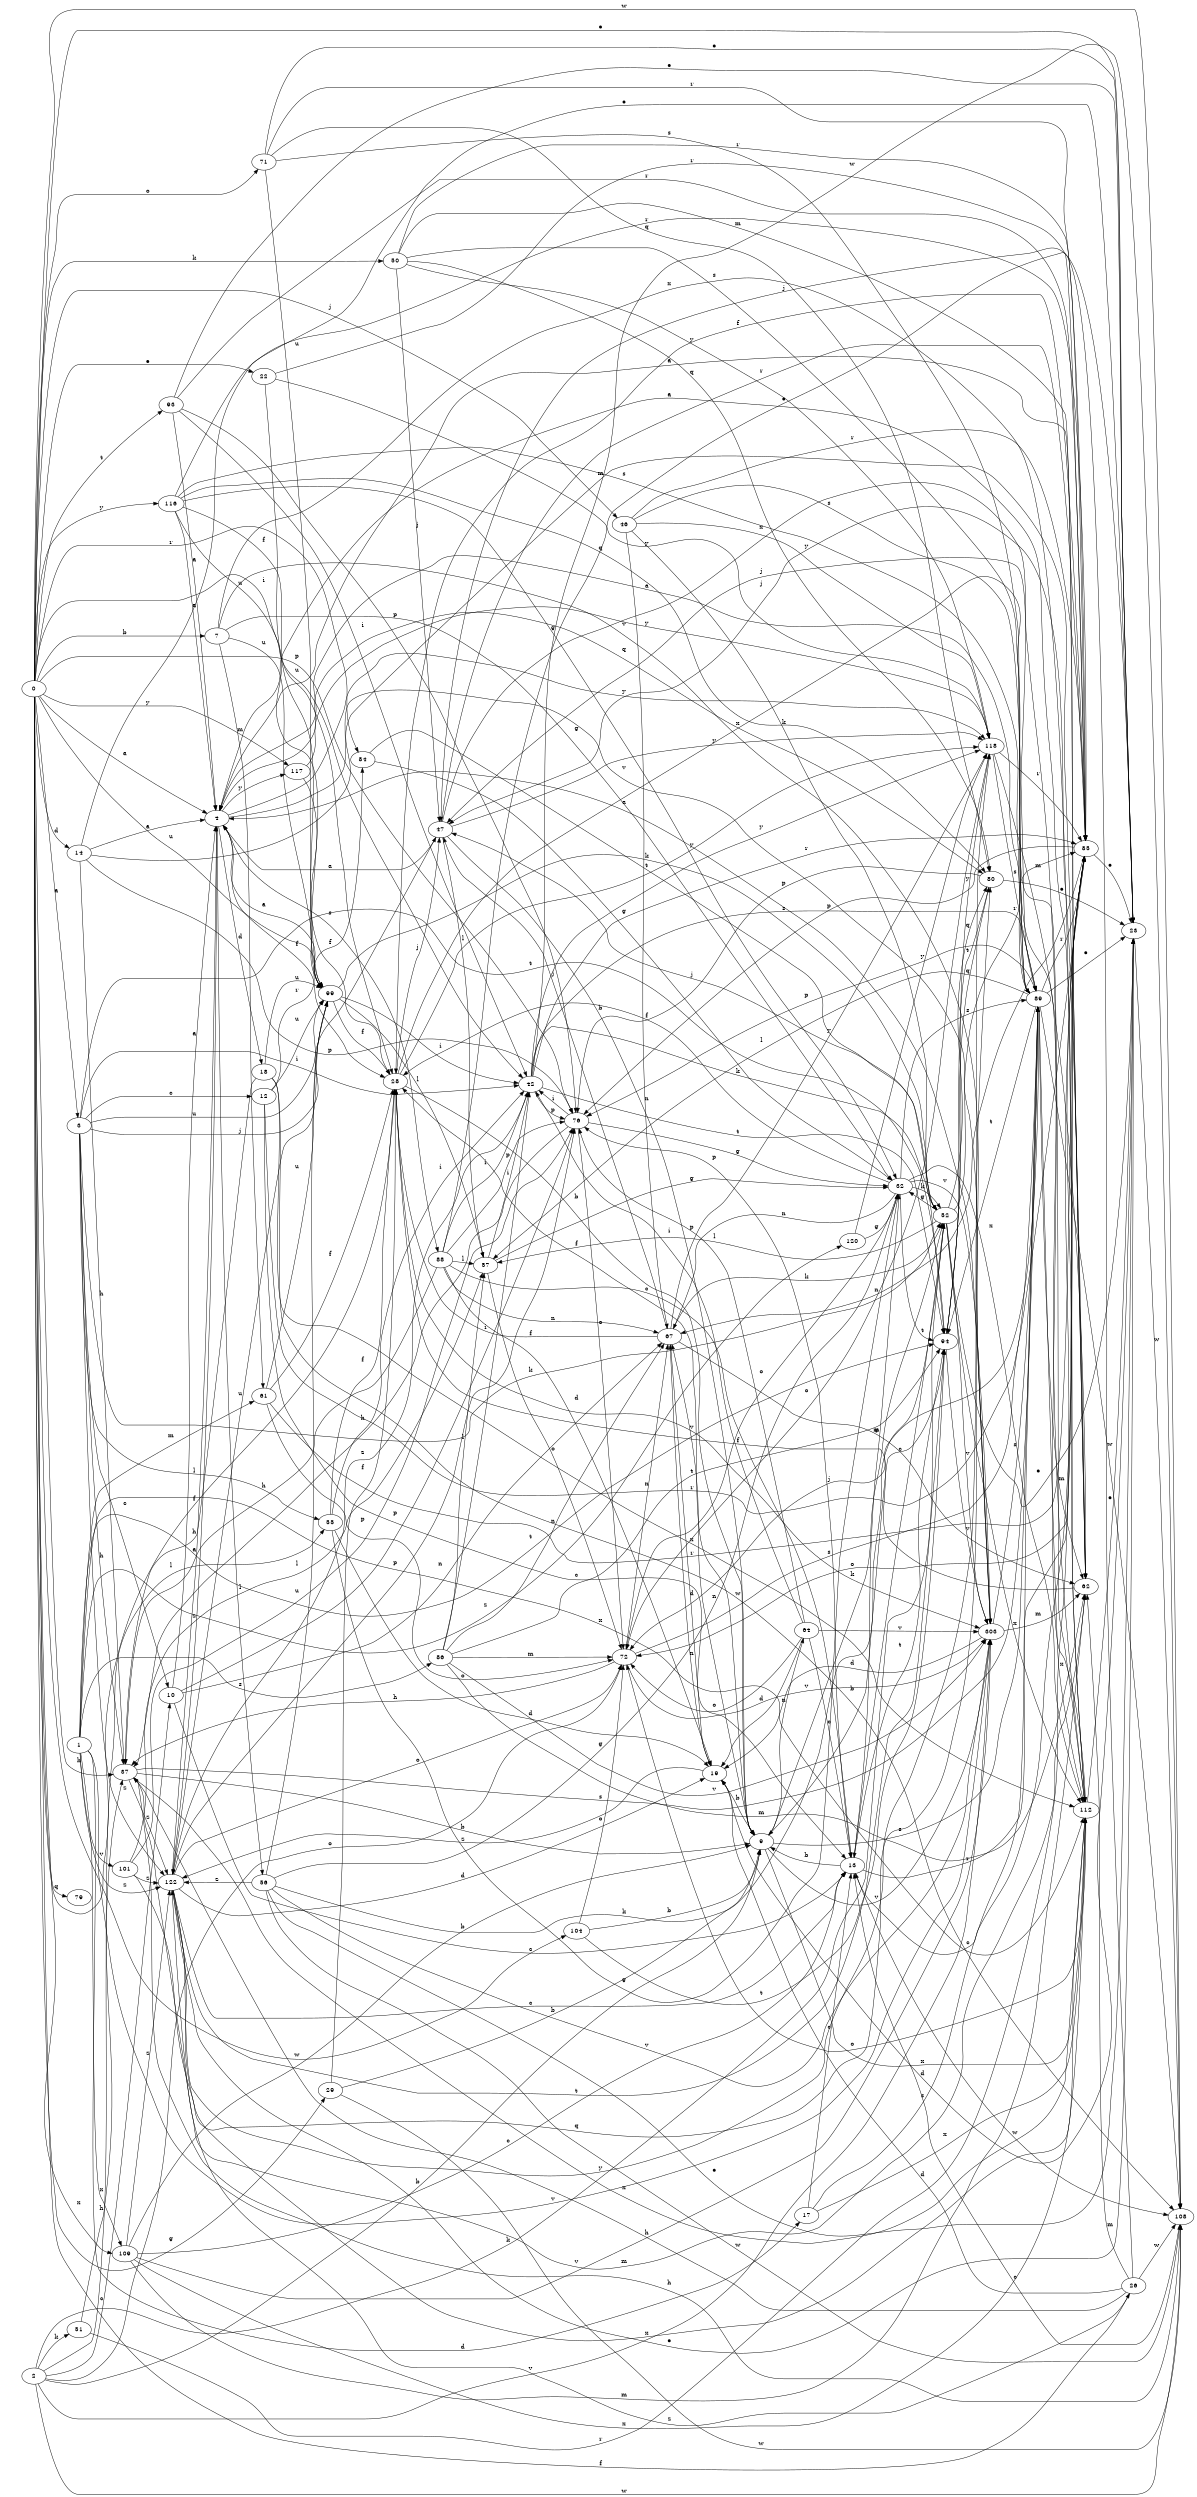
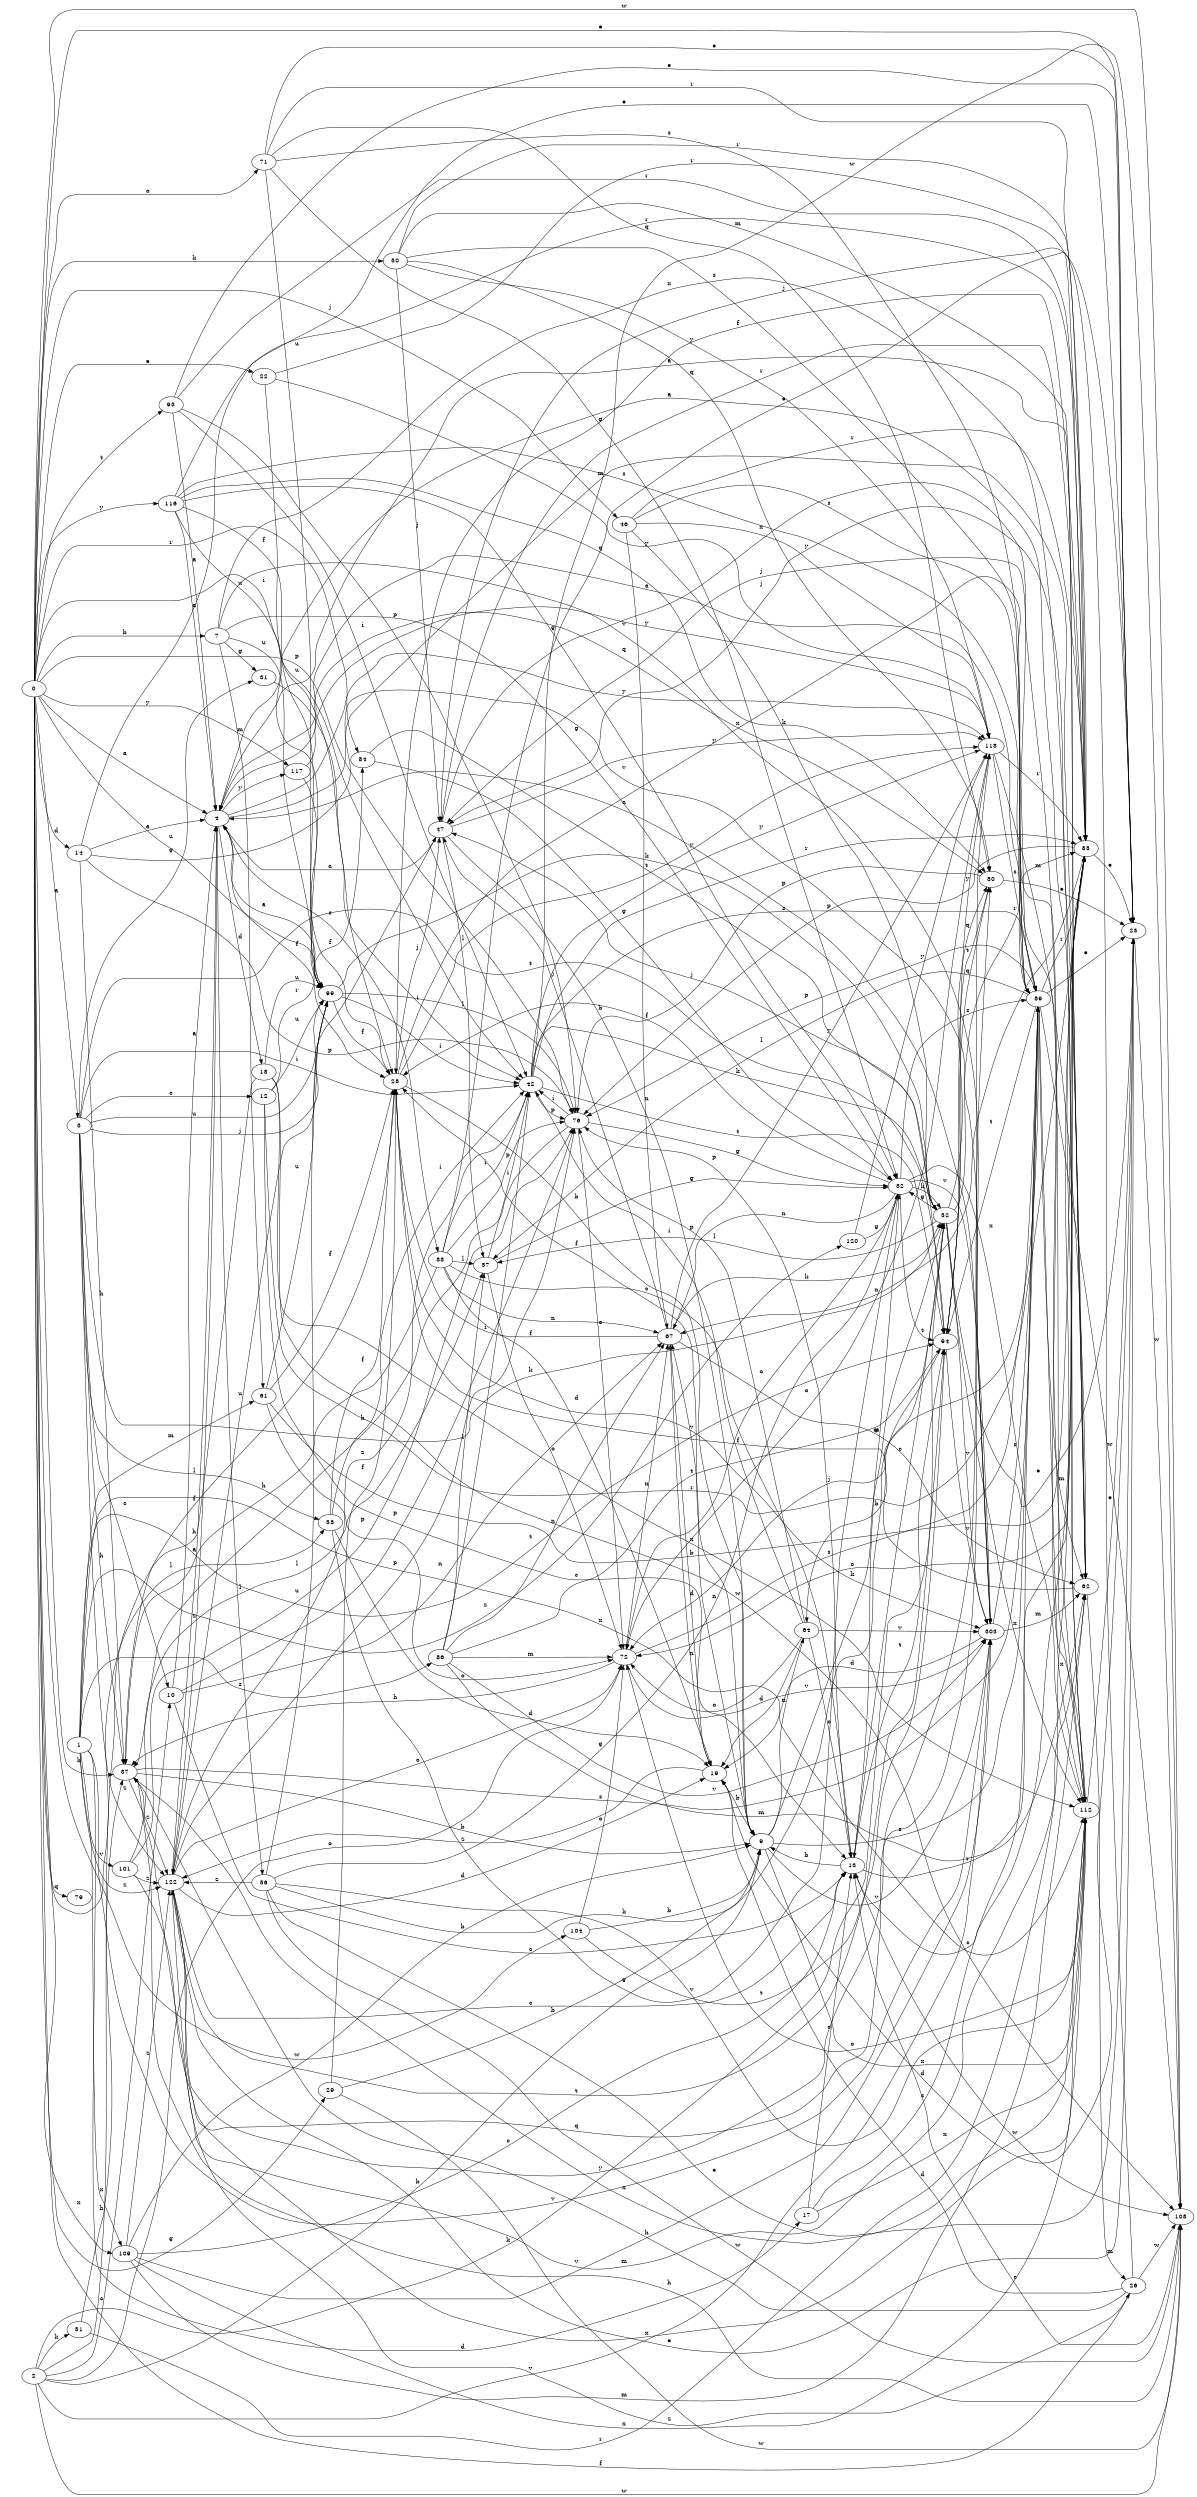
none -> (703, 588)
none -> (264, 678)
(433, 1112) -> (474, 1012)
(692, 1553) -> (692, 1553)
(876, 1581) -> (866, 1519)
(1100, 1941) -> (1100, 1938)
(757, 2086) -> (757, 2093)
